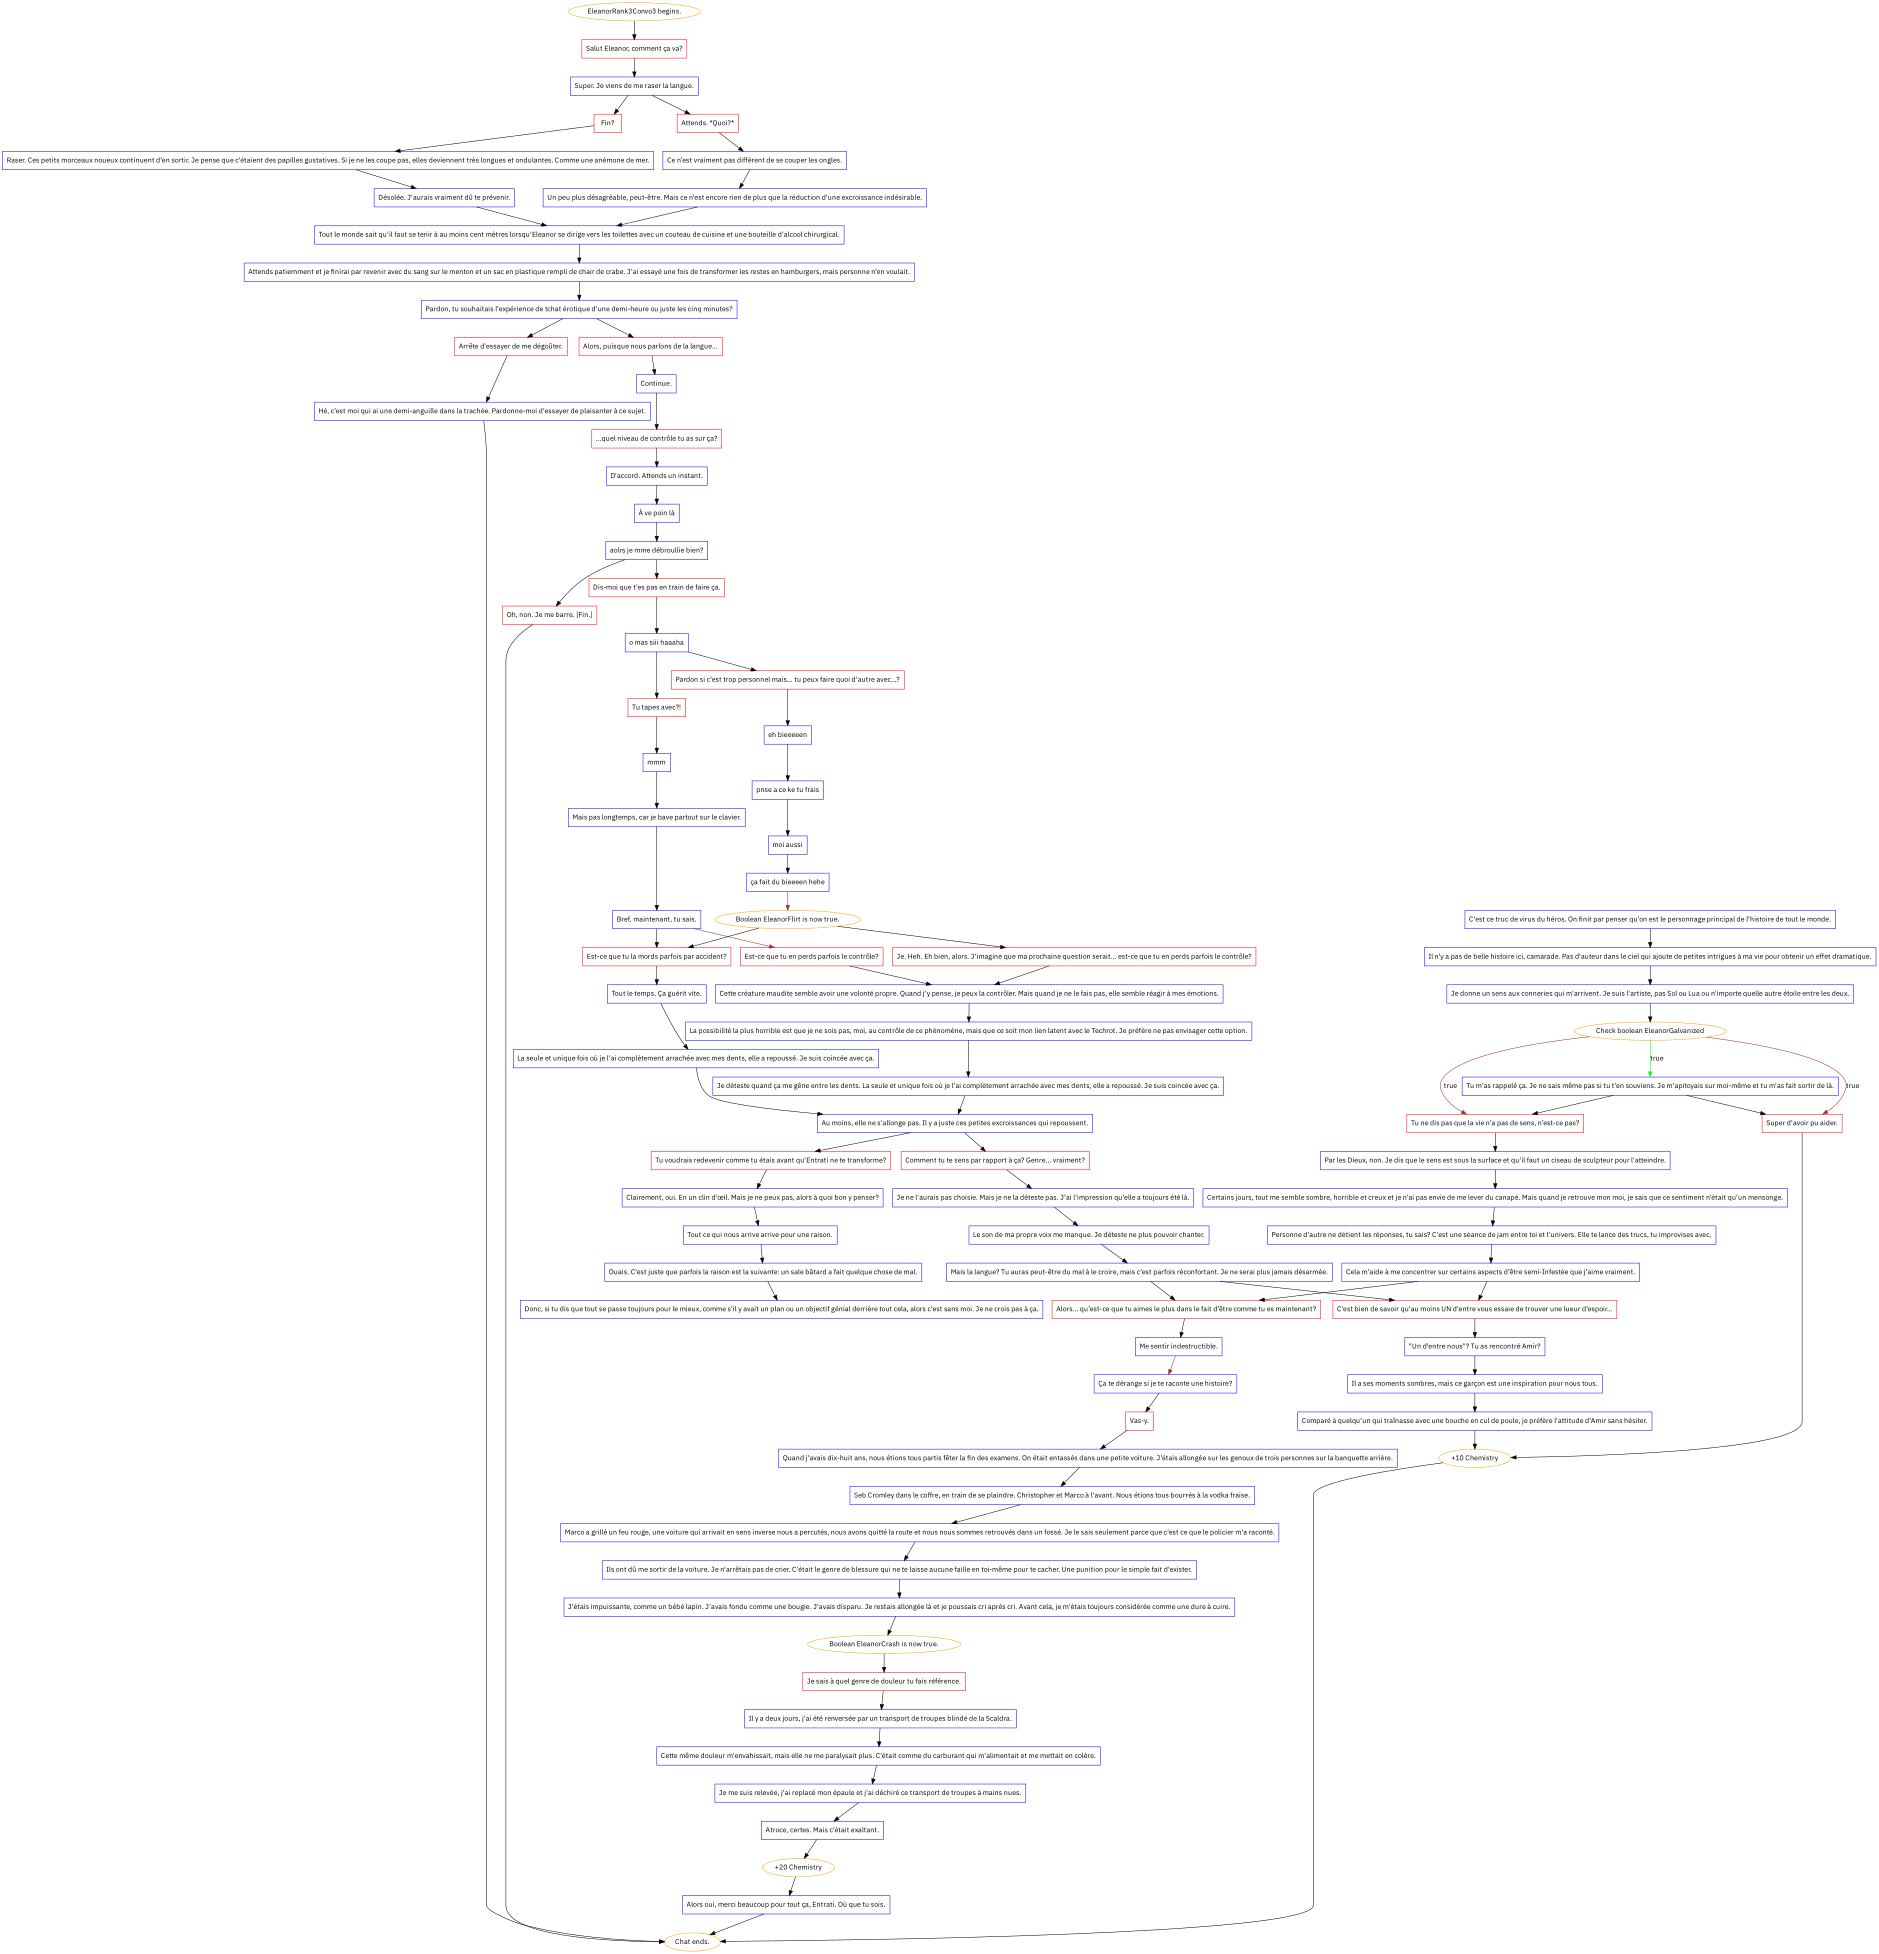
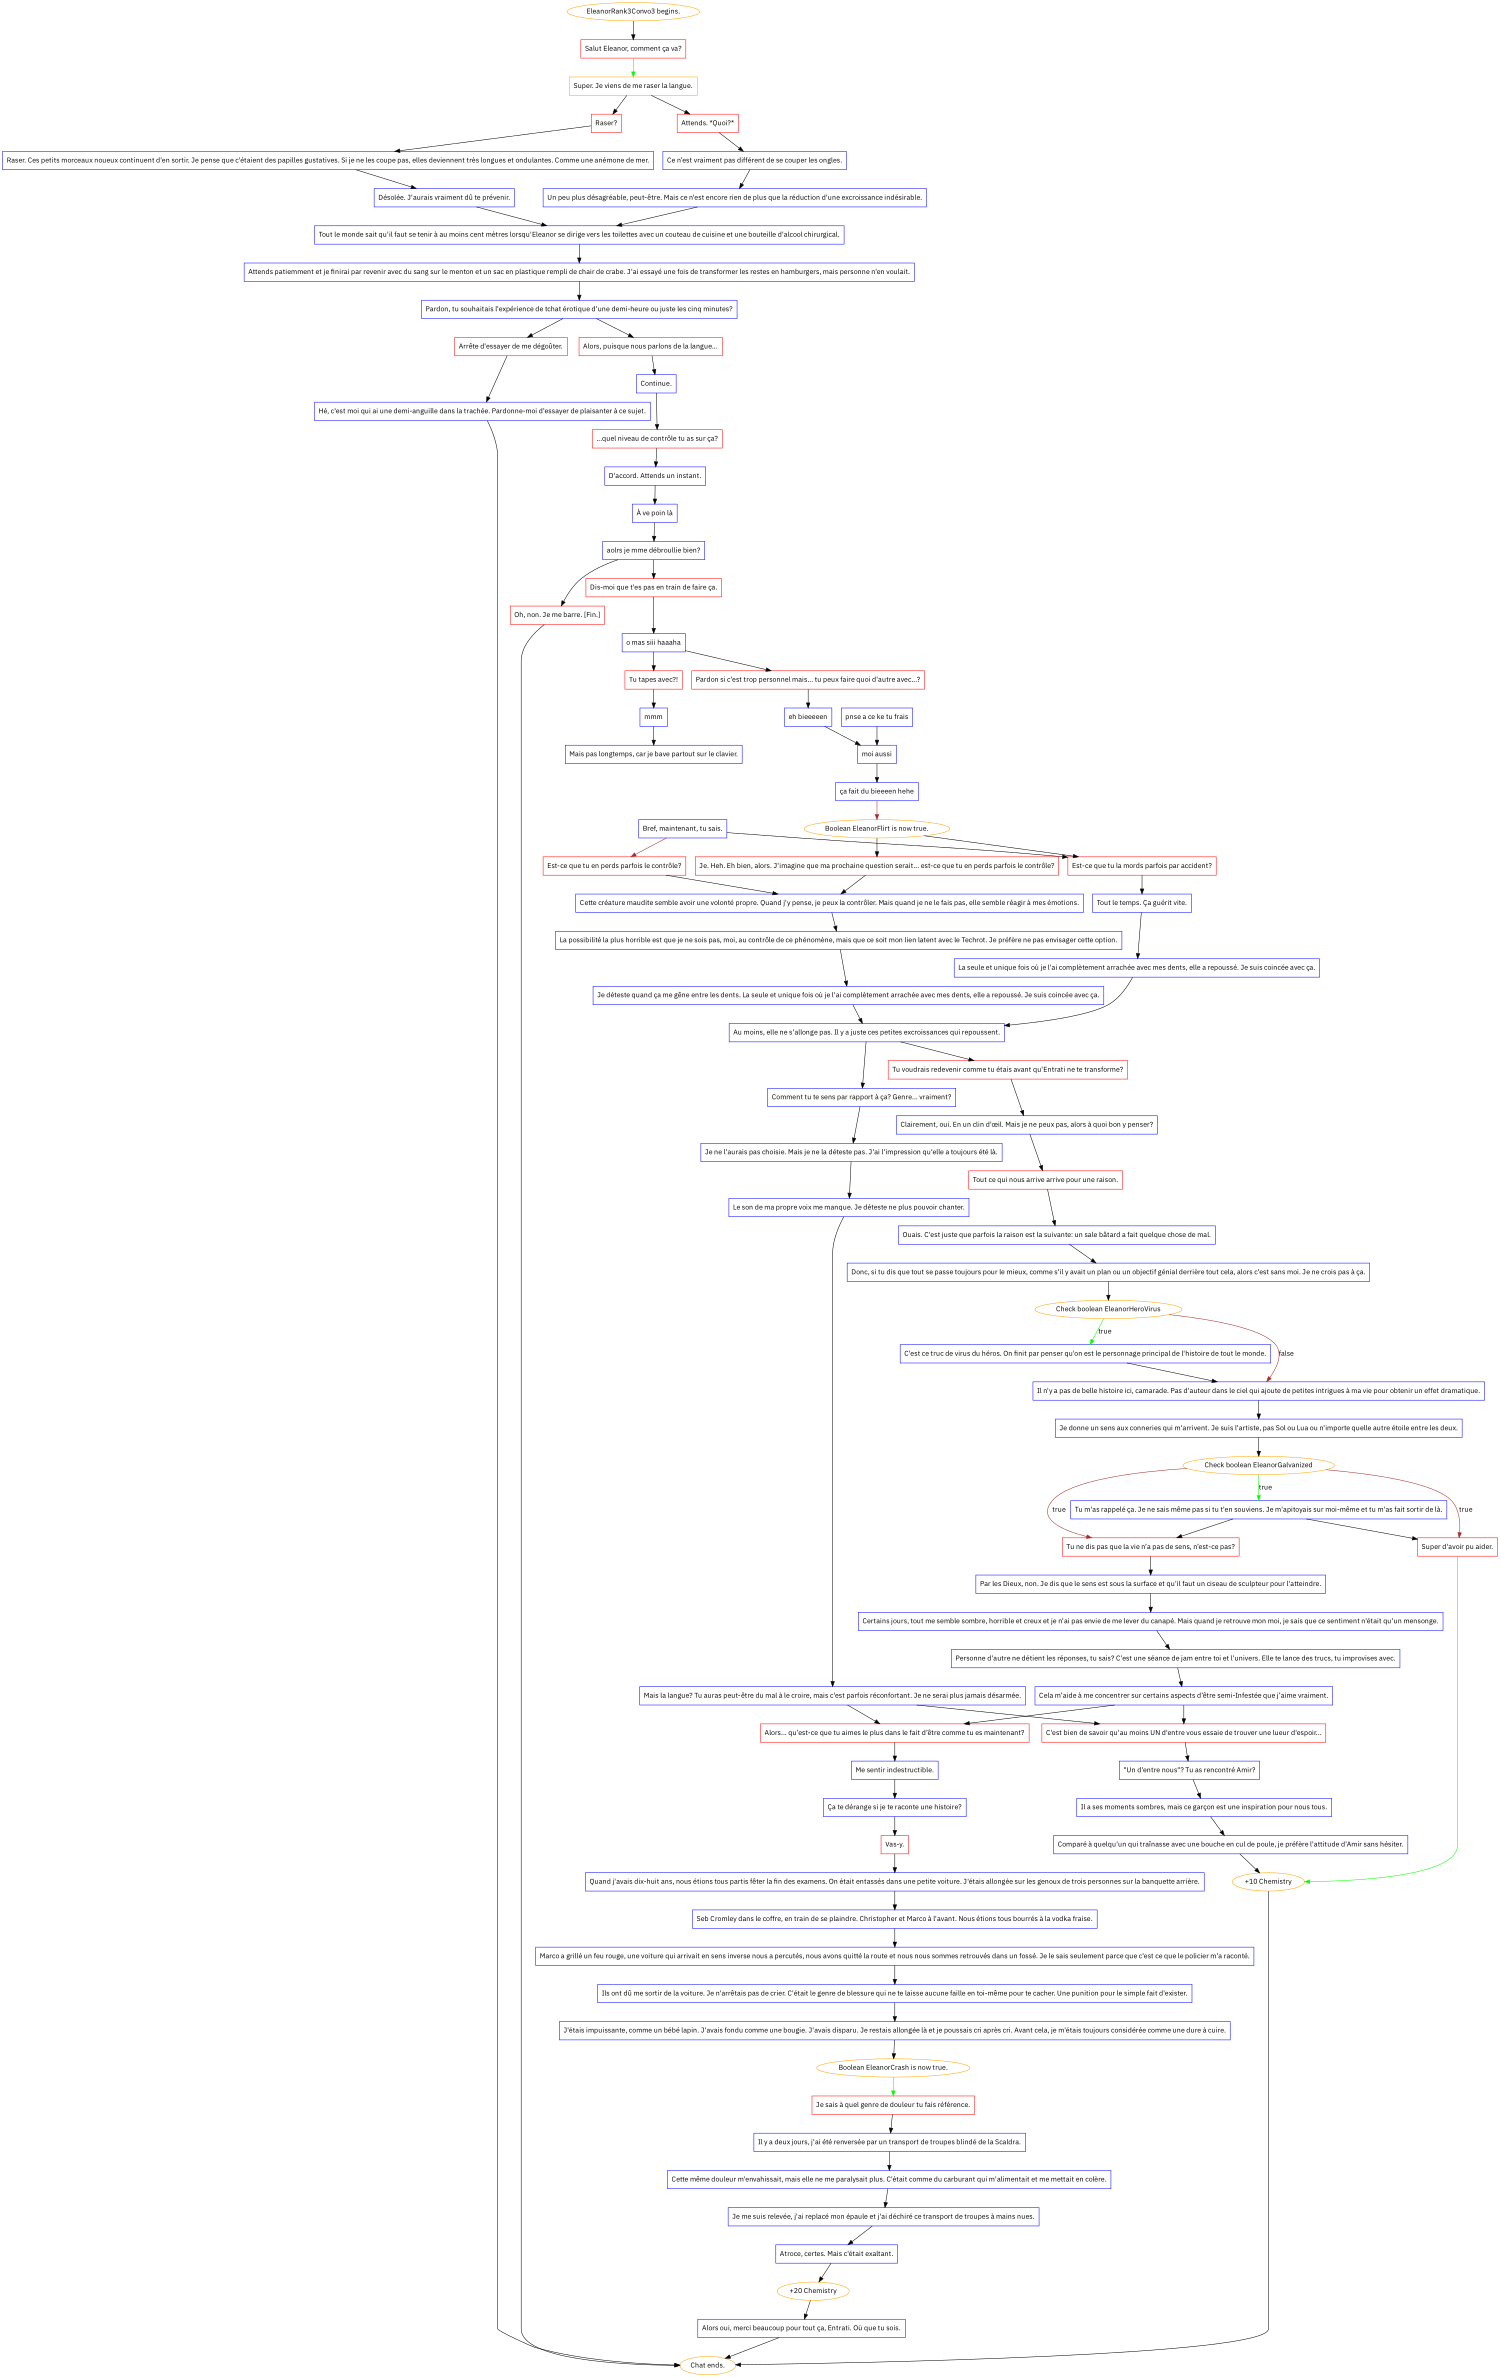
(634, 65) -> (633, 65)
(634, 86) -> (633, 86)
(608, 123) -> (606, 123)
(788, 760) -> (840, 735)
(657, 866) -> none
(995, 1161) -> (862, 1097)
(760, 1235) -> (1046, 1180)
none -> (1108, 1309)
(1173, 1363) -> (895, 1786)
(1801, 1423) -> (1458, 1780)
(884, 1660) -> (893, 2084)
